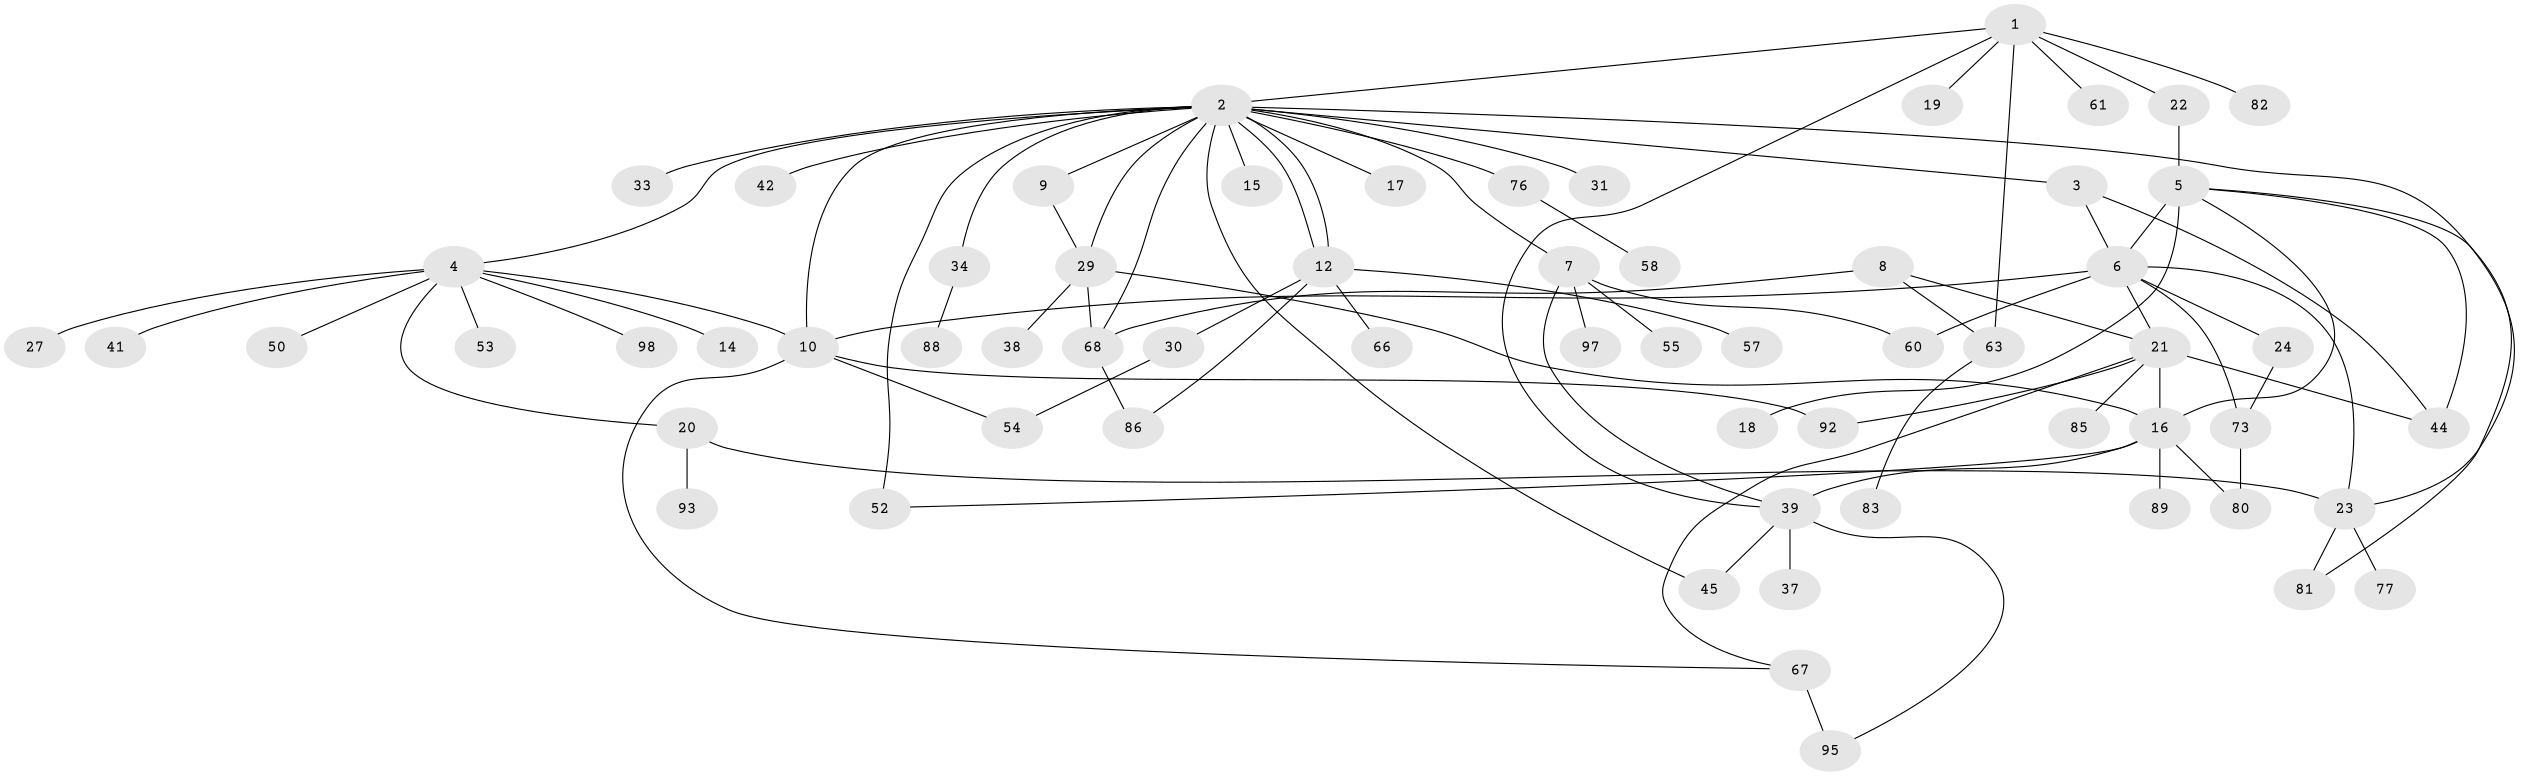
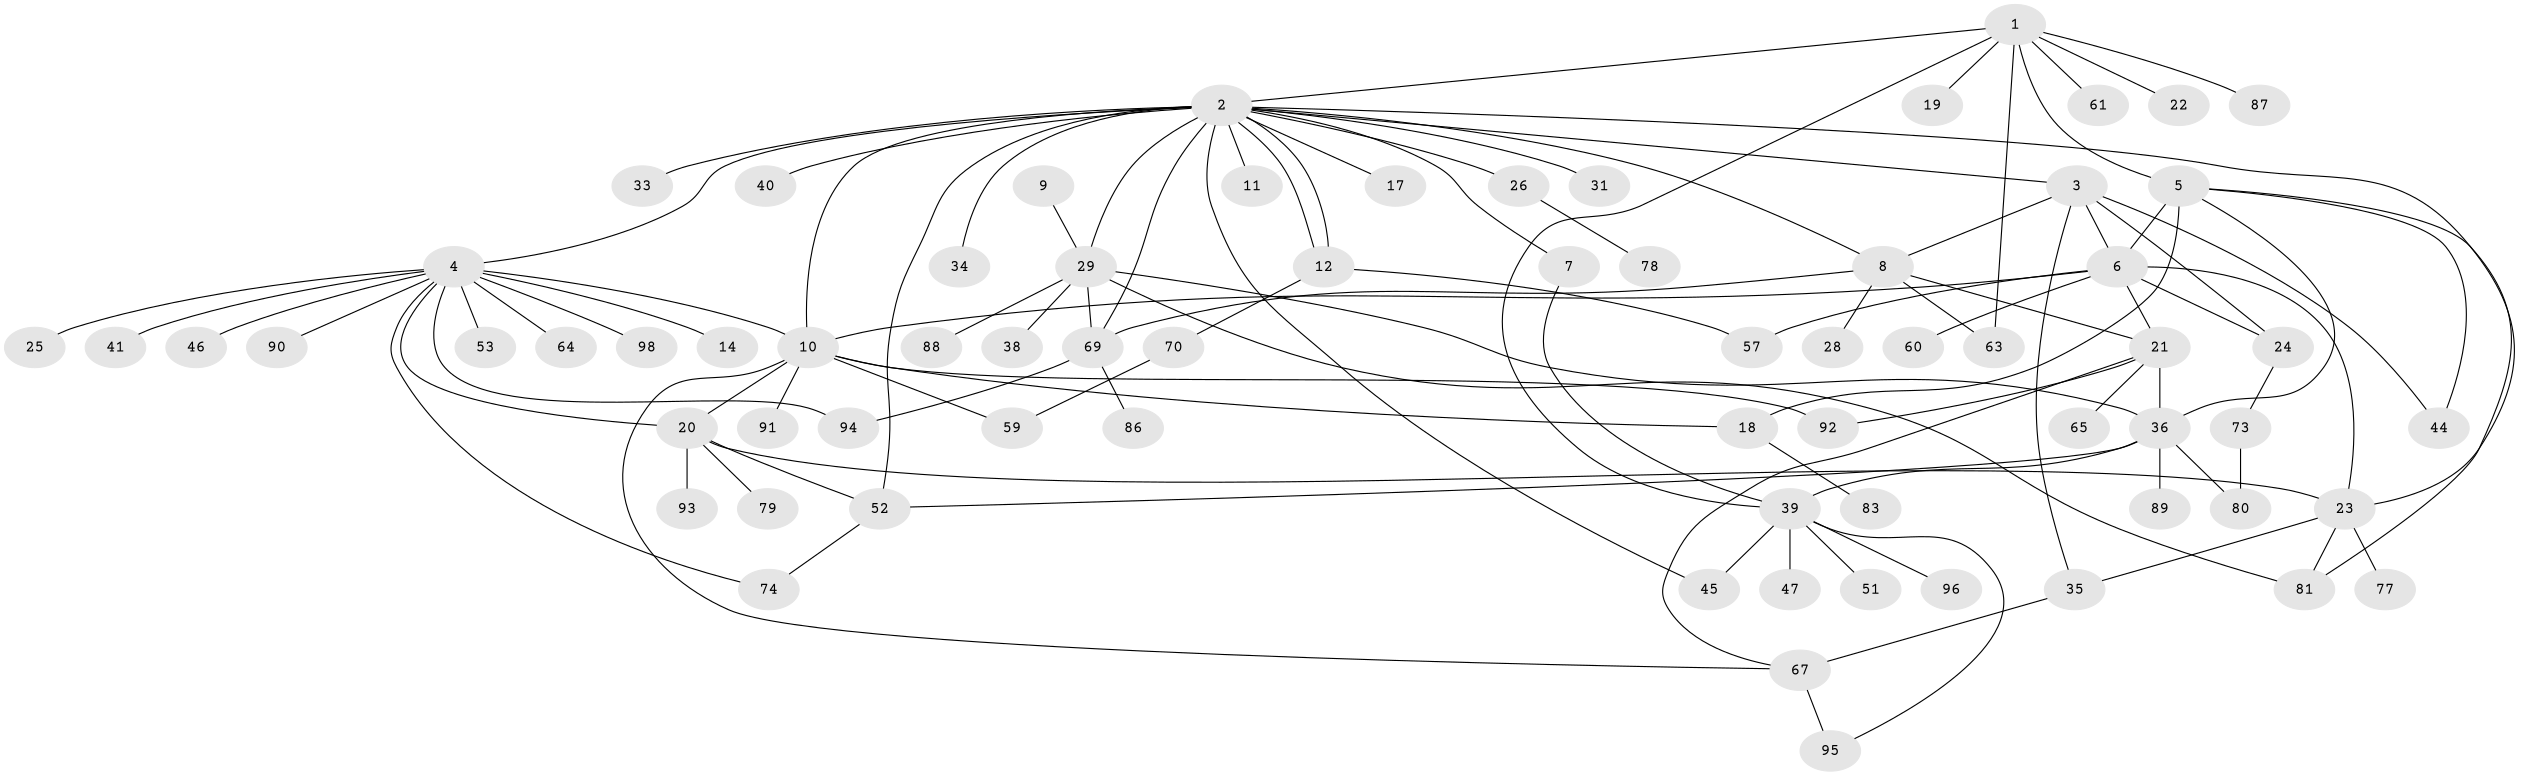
(2260, 105) -> (2260, 105)
(1133, 146) -> (1564, 148)
(2179, 146) -> (2064, 131)
(766, 186) -> (766, 186)
(1252, 186) -> (1252, 186)
(1519, 186) -> (1519, 186)
none -> (1980, 226)
none -> (2165, 252)
(1650, 267) -> (1650, 267)
(945, 307) -> (1009, 307)
(1741, 307) -> none
(2204, 332) -> (1906, 298)
(35, 347) -> (35, 347)
none -> (196, 347)
(277, 347) -> (277, 347)
none -> (566, 347)
(1093, 347) -> (1093, 347)
(1174, 347) -> (1174, 347)
(1382, 347) -> none
(1590, 347) -> none
(1671, 347) -> none
none -> (1833, 347)
(1233, 352) -> none
(2288, 385) -> none
none -> (747, 388)
none -> (1795, 392)
none -> (1275, 407)
(1907, 422) -> (1795, 460)
none -> (768, 428)
none -> (848, 428)
(1012, 428) -> (1012, 428)
(2079, 428) -> (2079, 428)
(2160, 428) -> (2160, 428)
none -> (782, 471)
none -> (768, 509)
none -> (769, 590)
(1790, 590) -> (1790, 590)
none -> (1871, 590)
none -> (1951, 590)
none -> (2075, 590)
